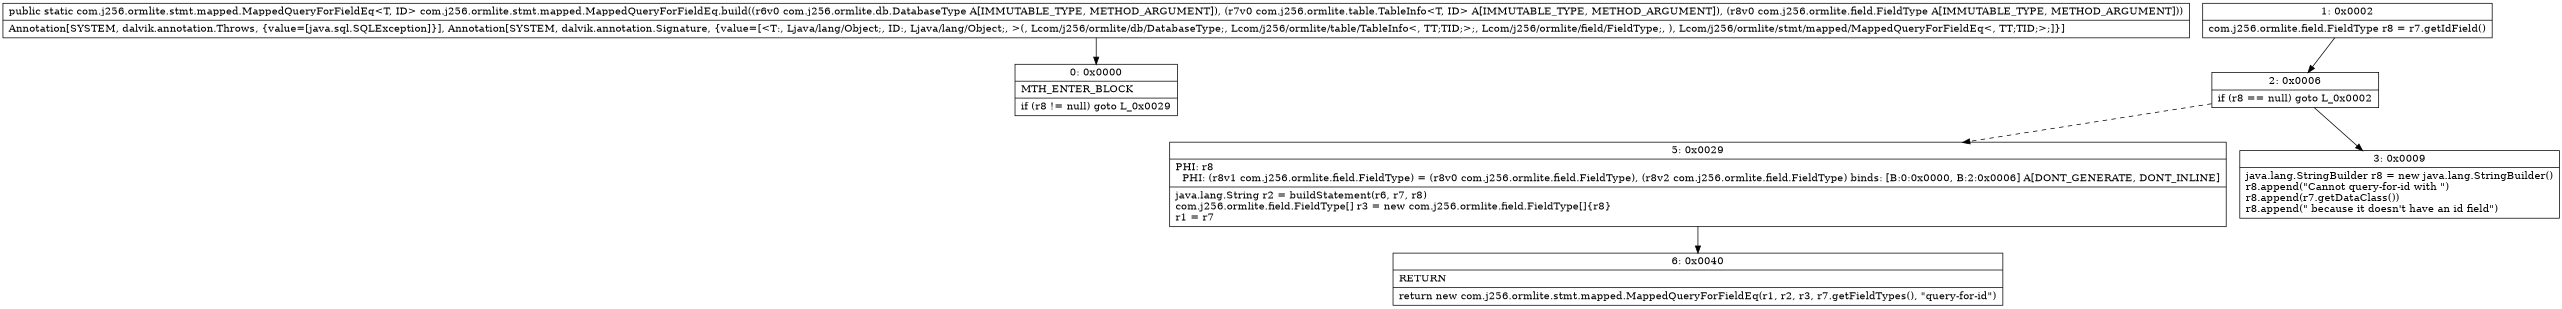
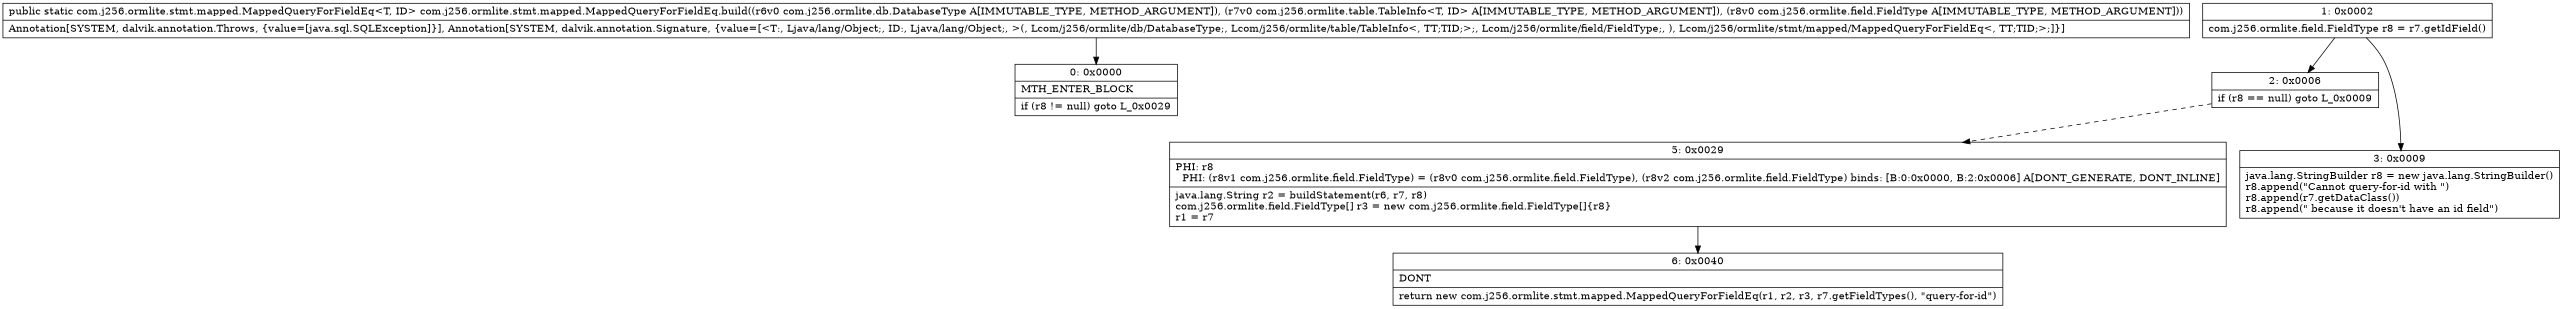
(2295, 98) -> (2295, 98)
(2336, 127) -> (2393, 87)
(1423, 278) -> (1415, 278)
